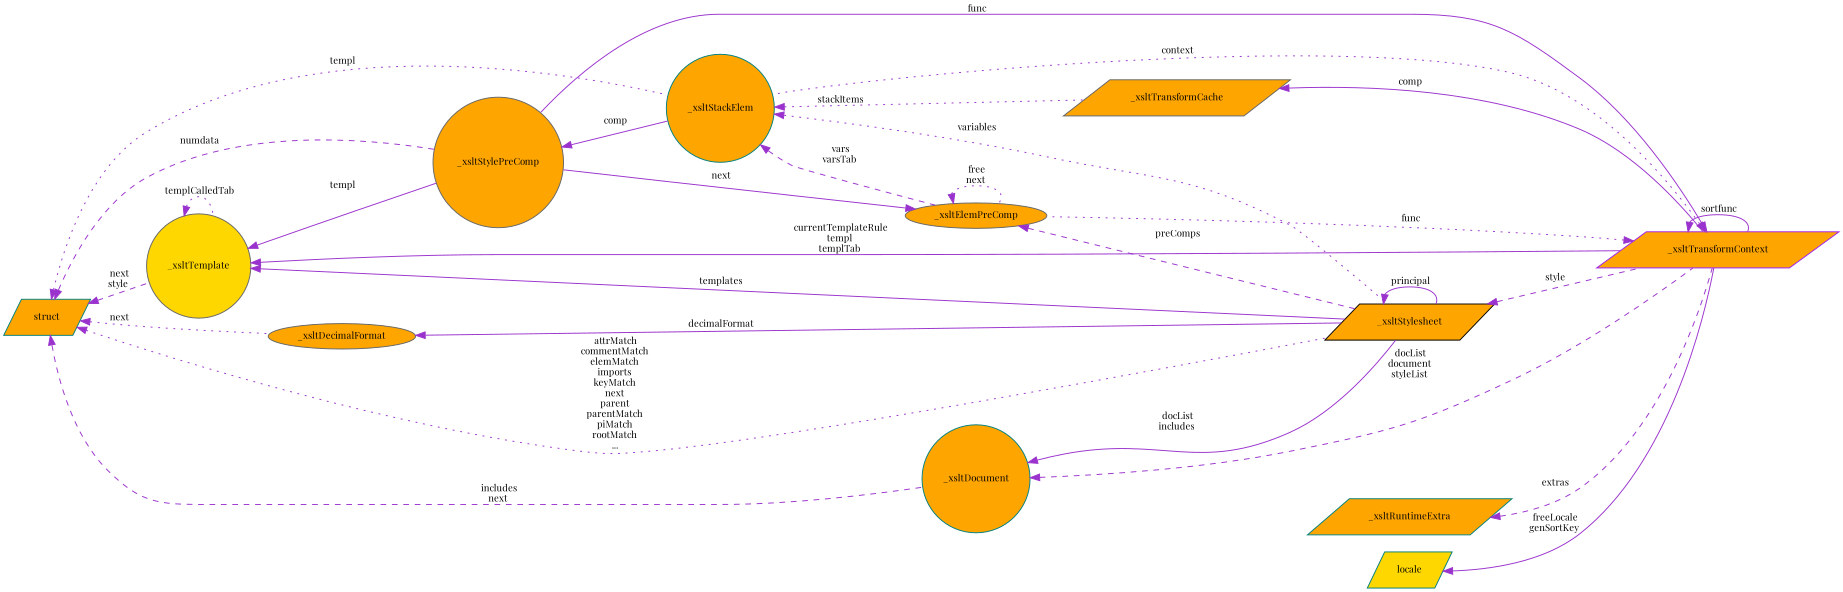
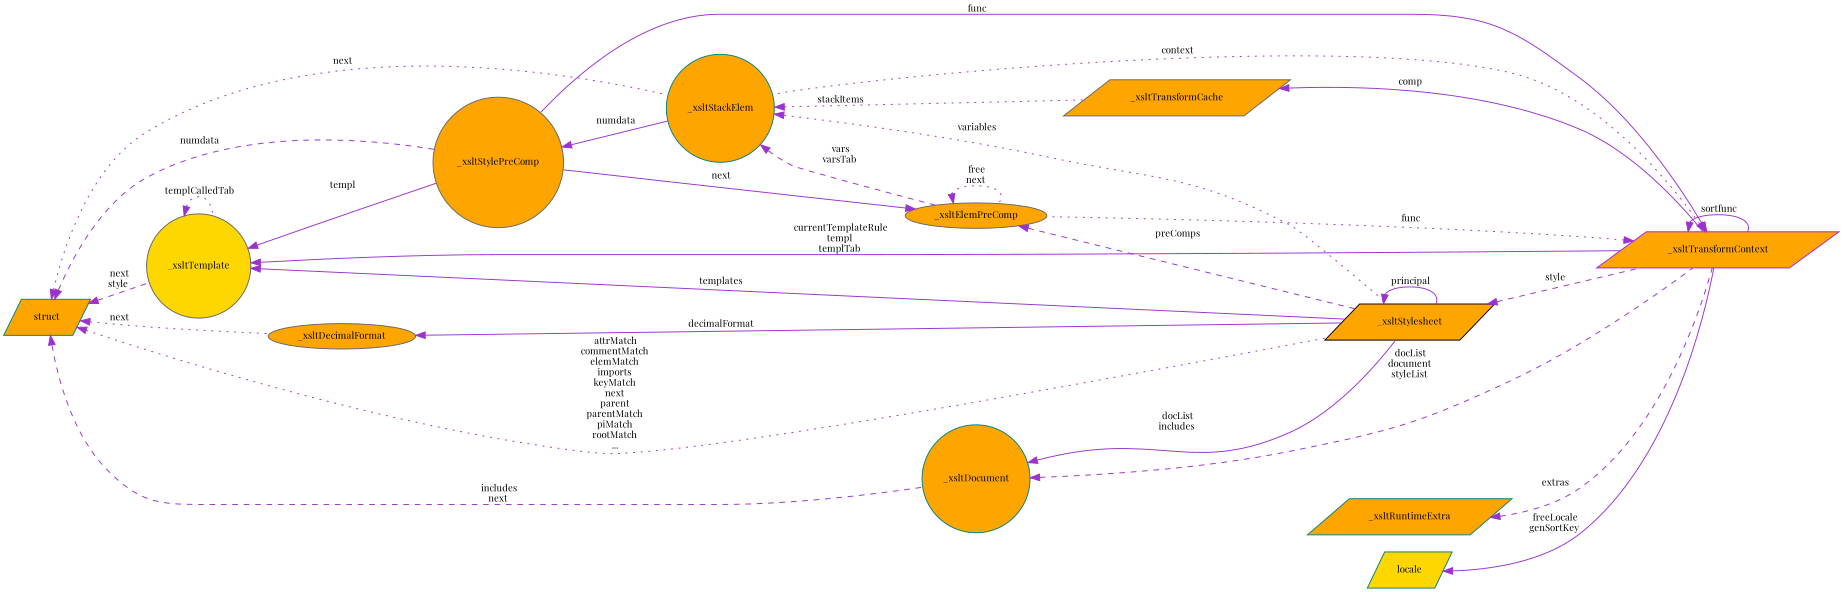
(342, 61) -> (342, 61)
(615, 121) -> (615, 121)
